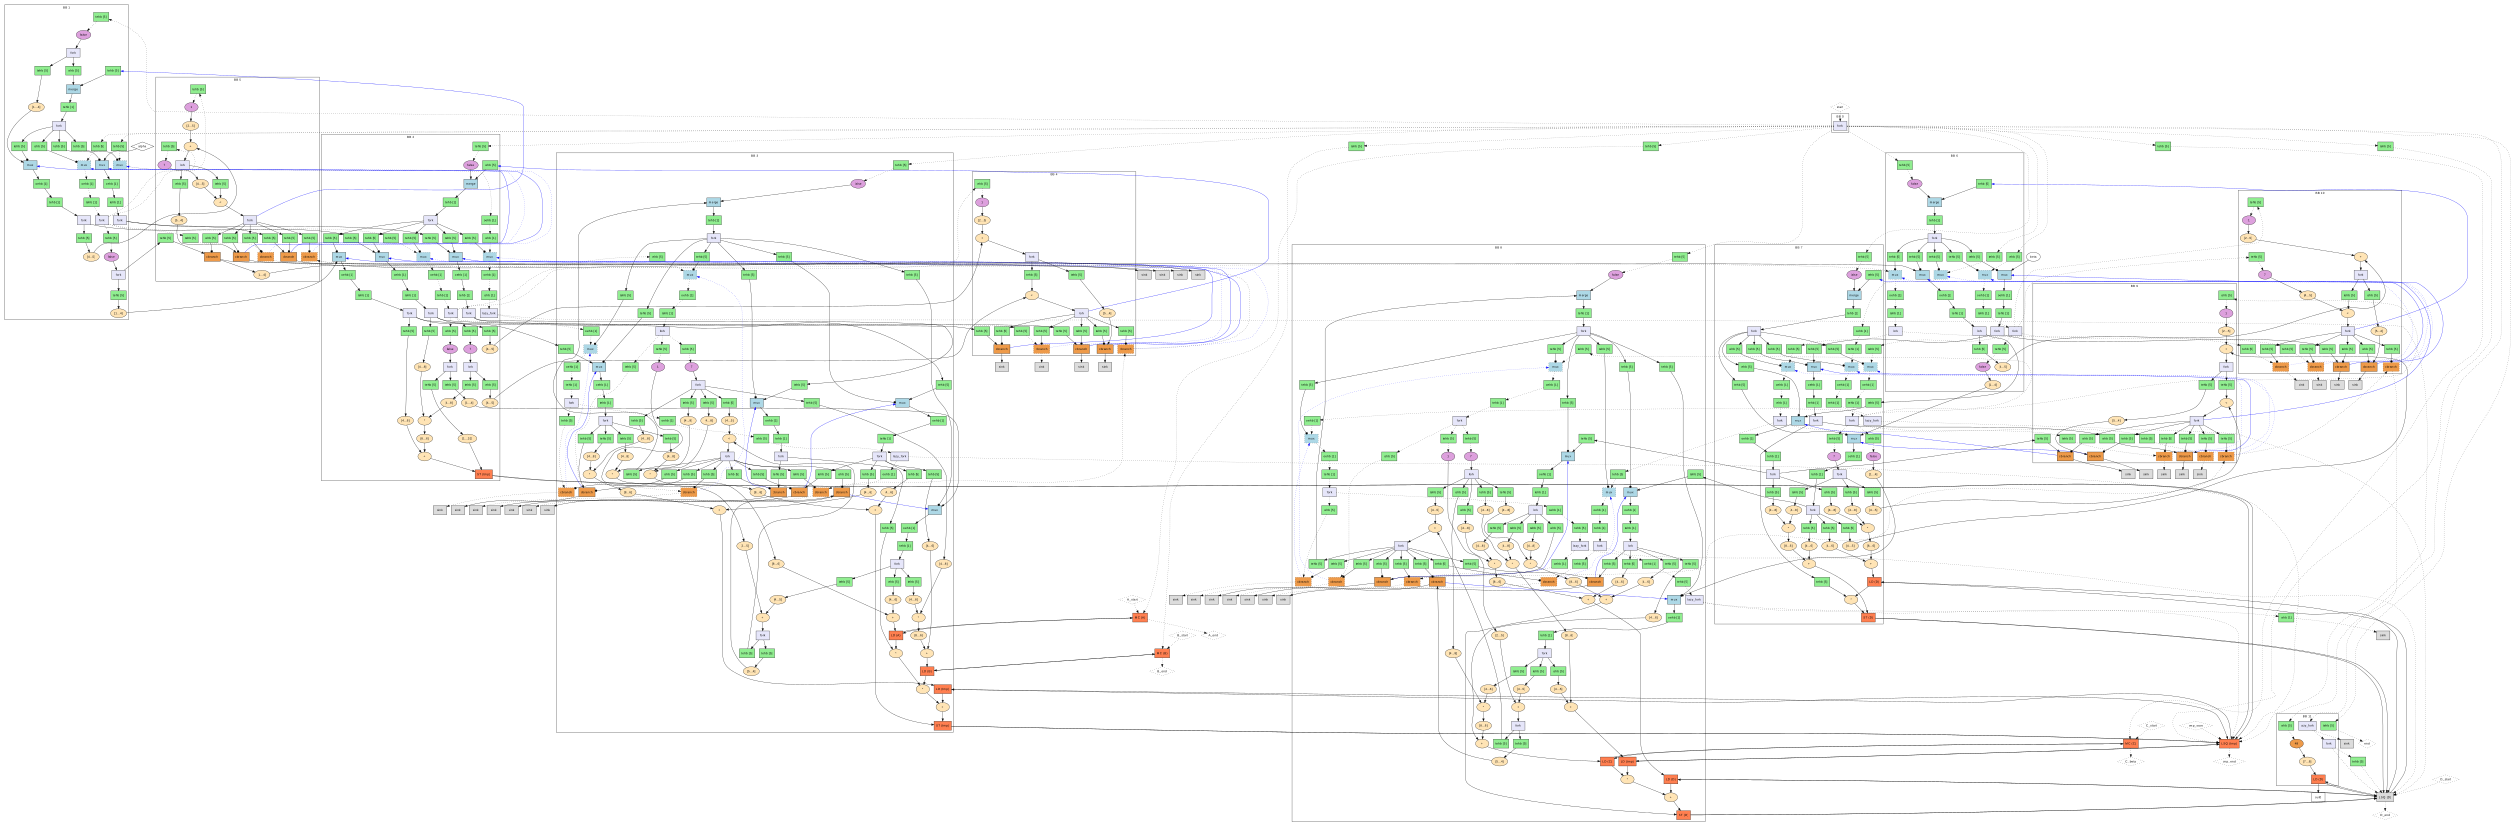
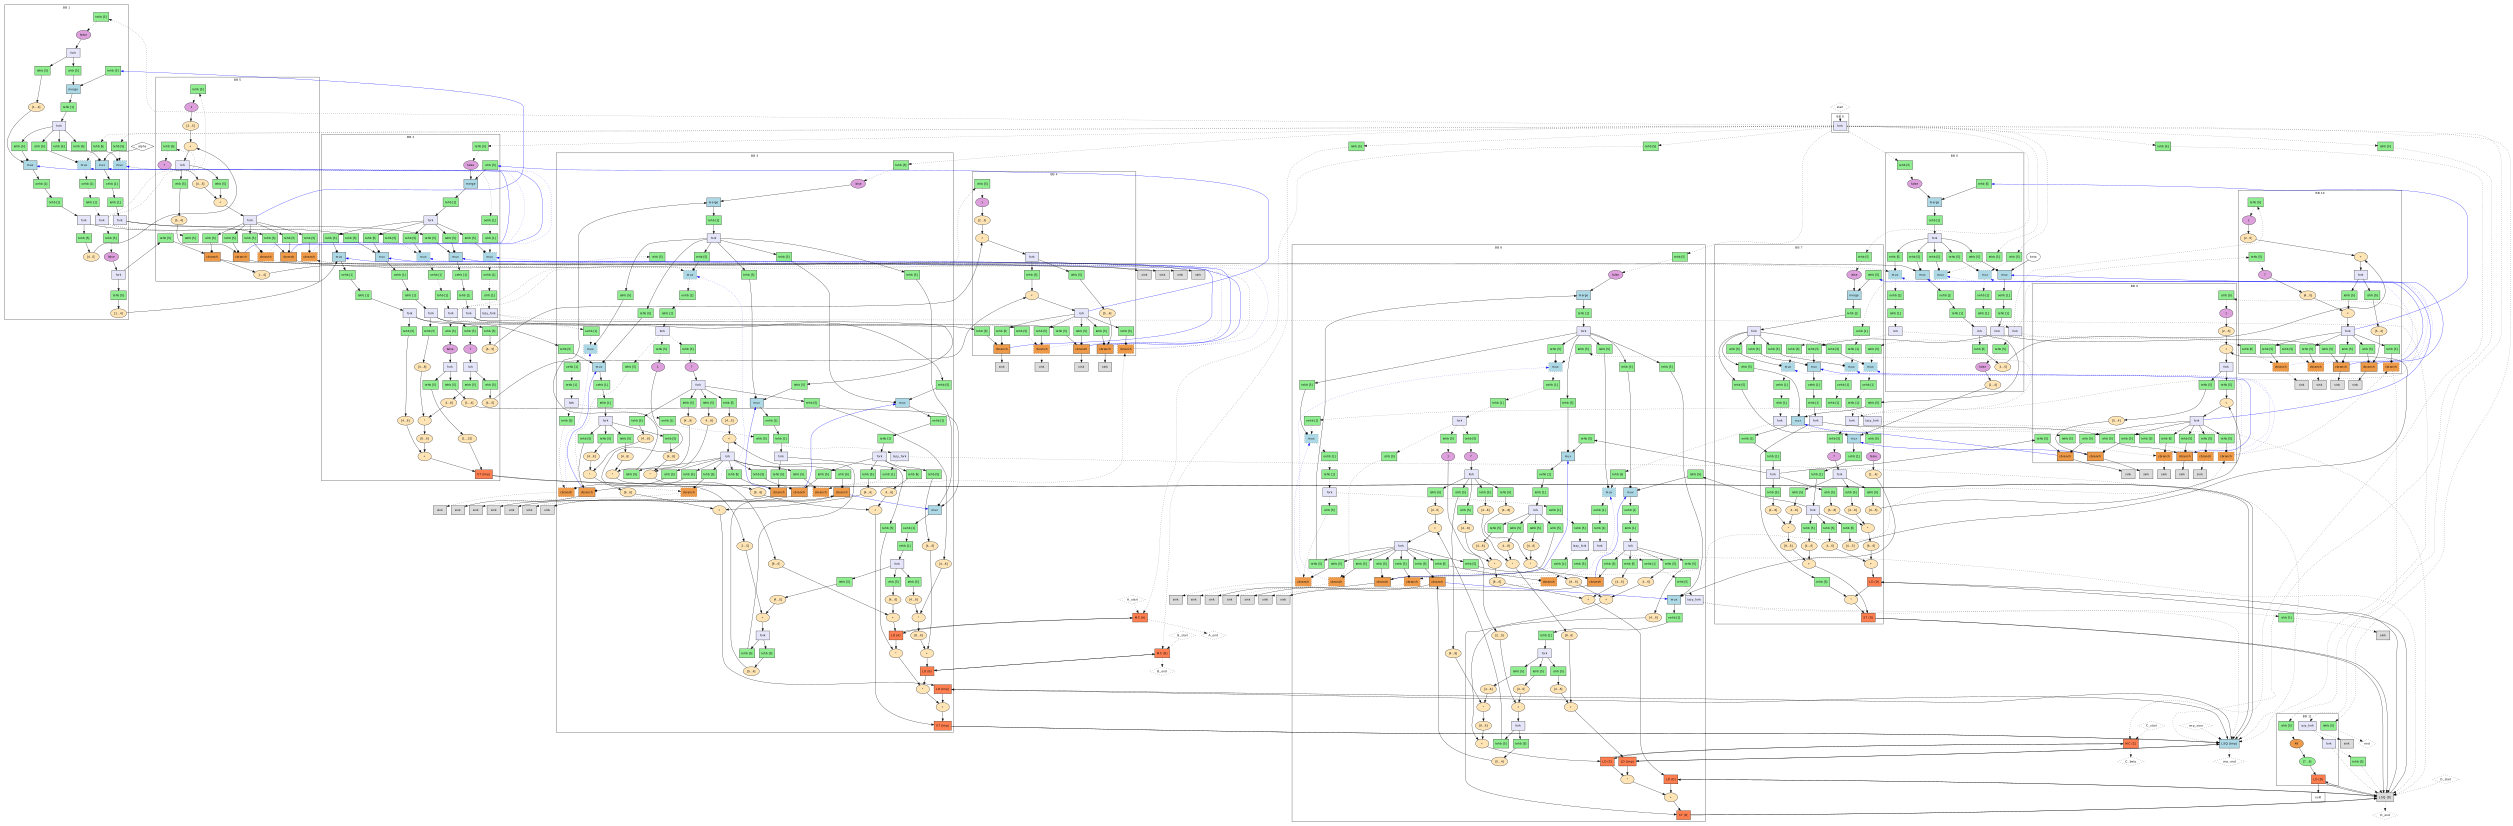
(2229, 744) -> (2229, 744)
(2307, 761) -> (2307, 761)
